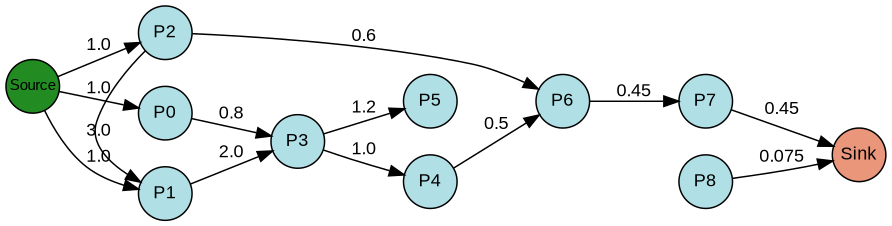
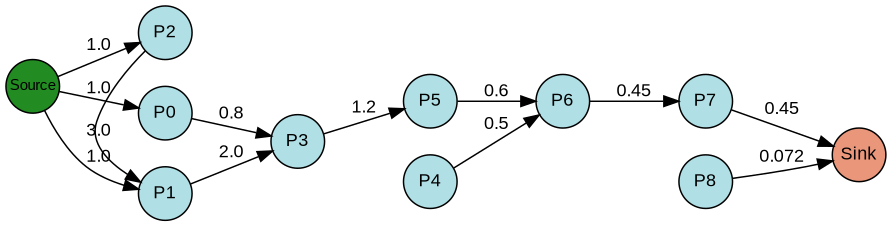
(360, 47) -> (489, 101)
(782, 157) -> (782, 157)
(356, 161) -> none
